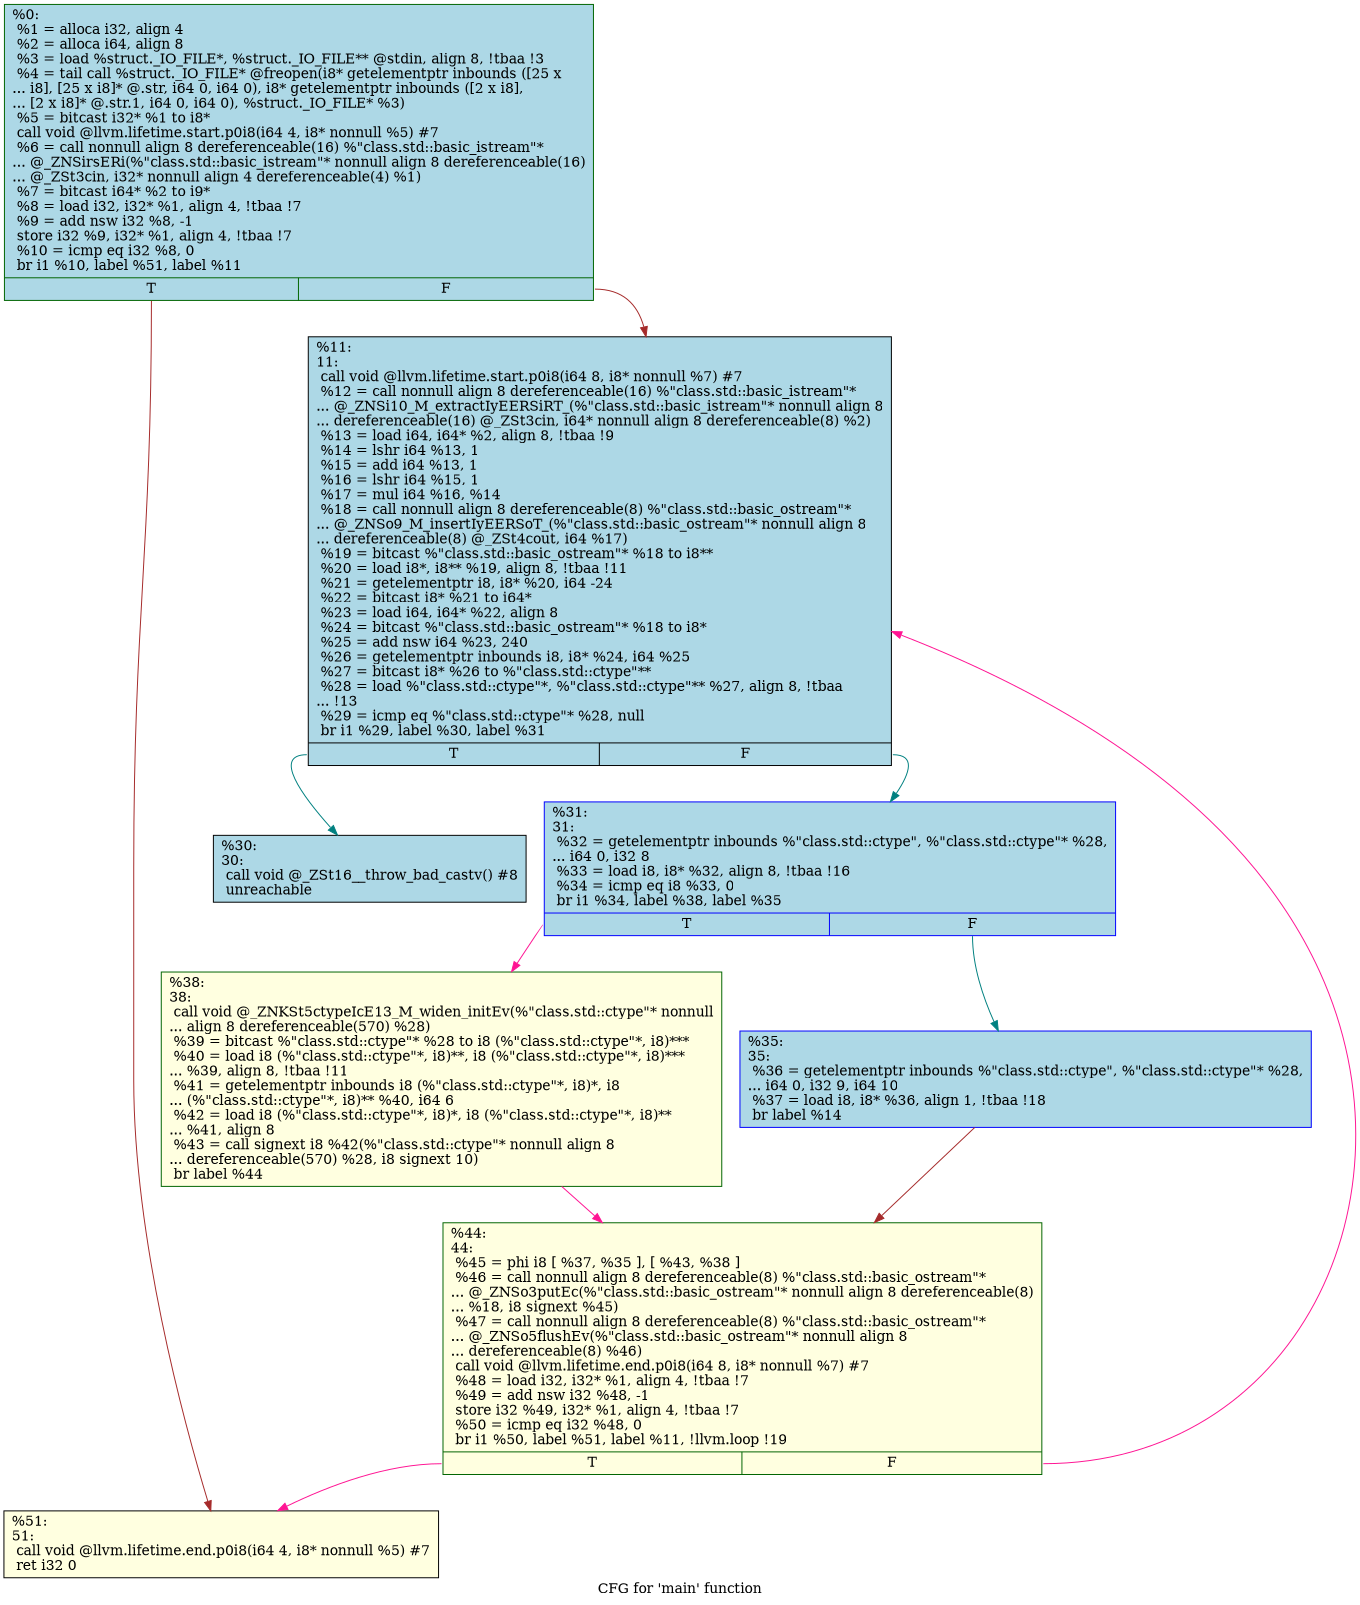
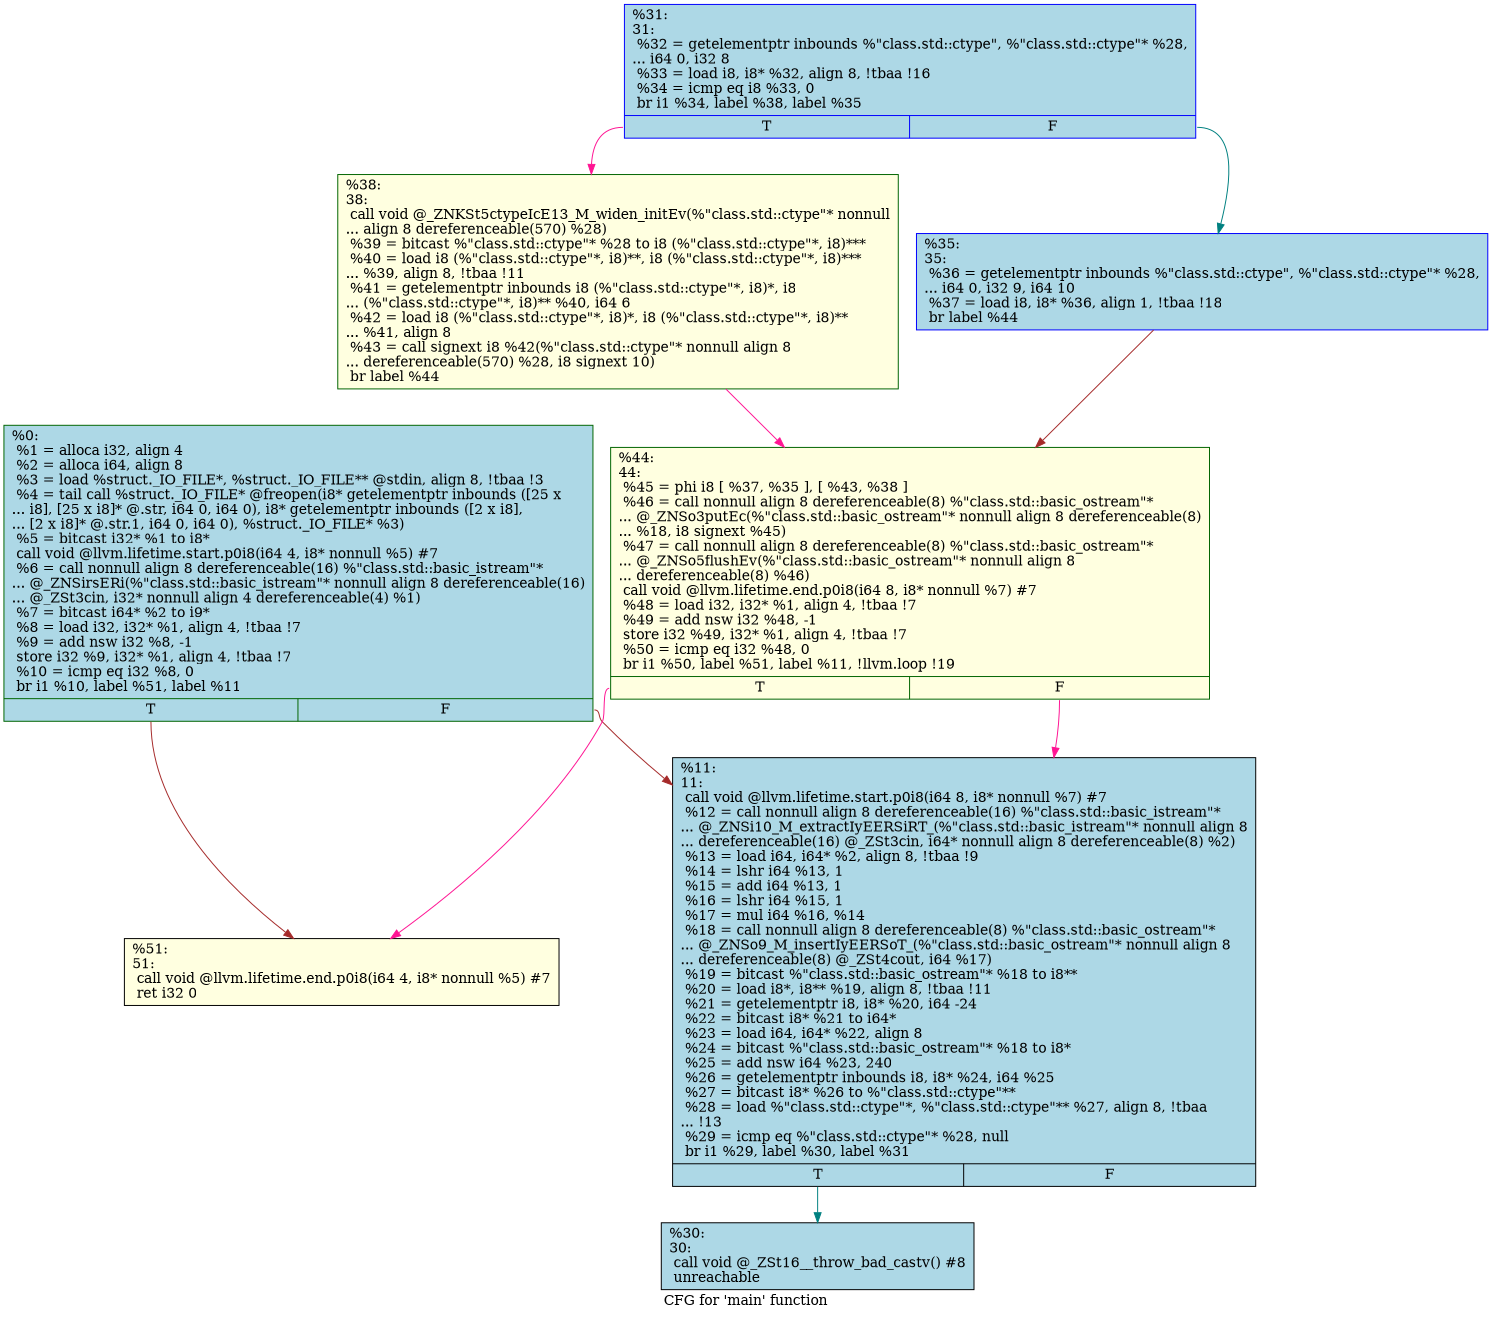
(908, 770) -> none
(795, 1116) -> (972, 318)
